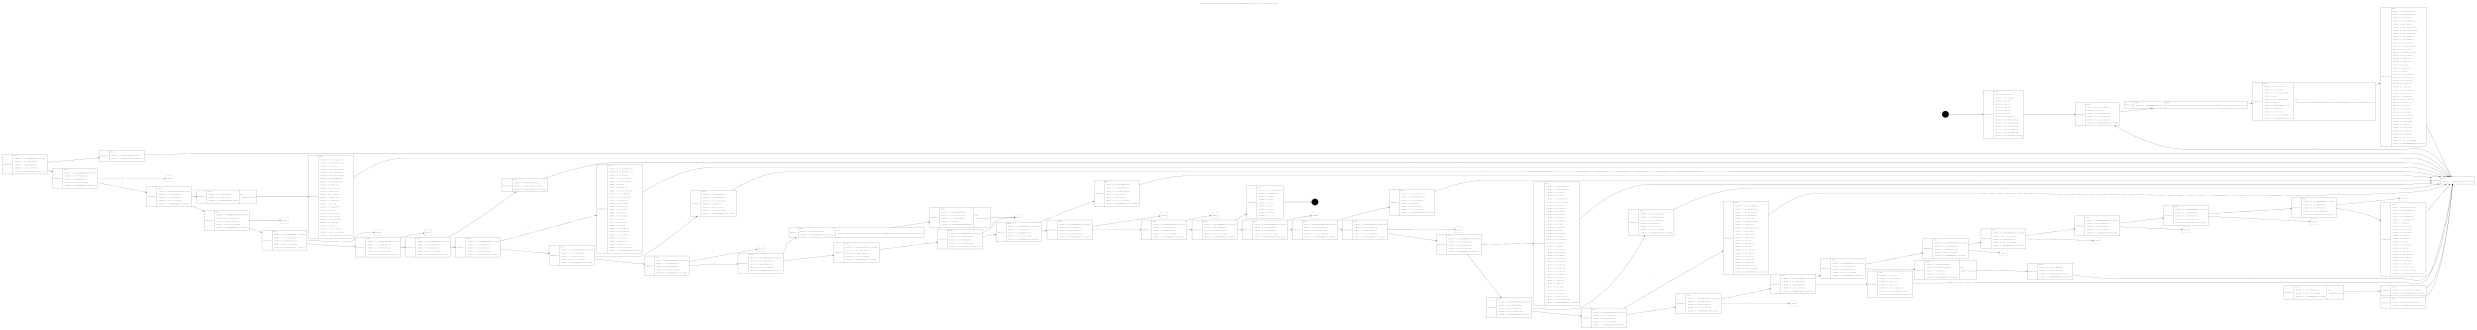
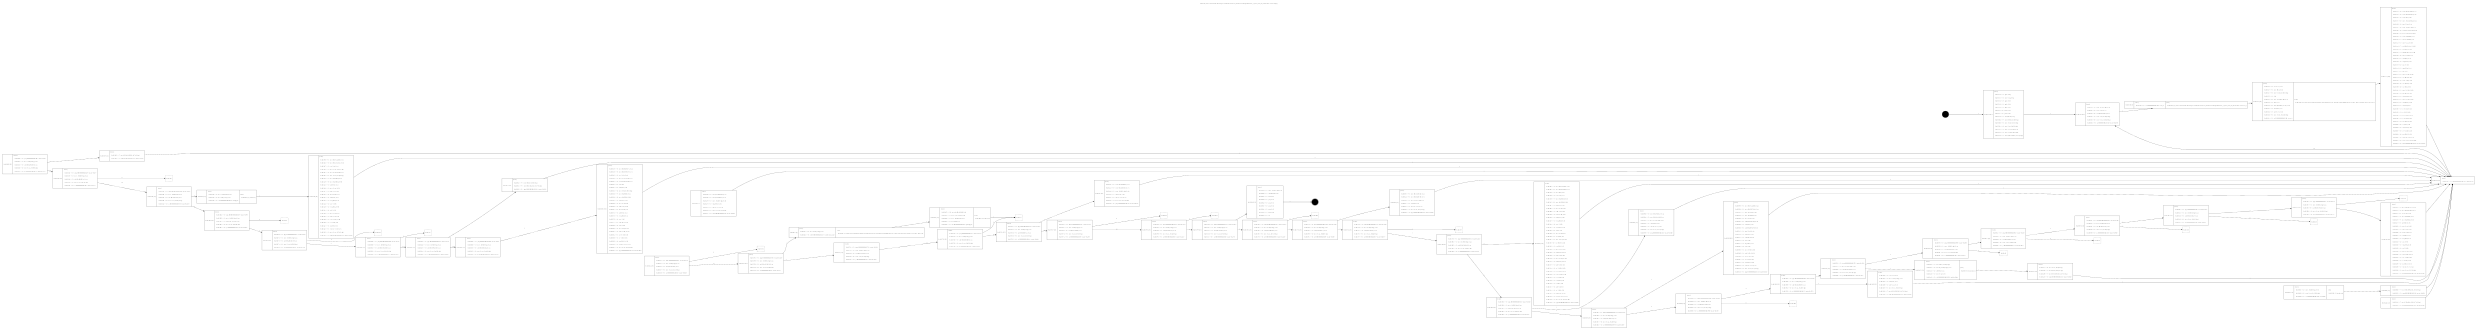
(572, 255) -> none
